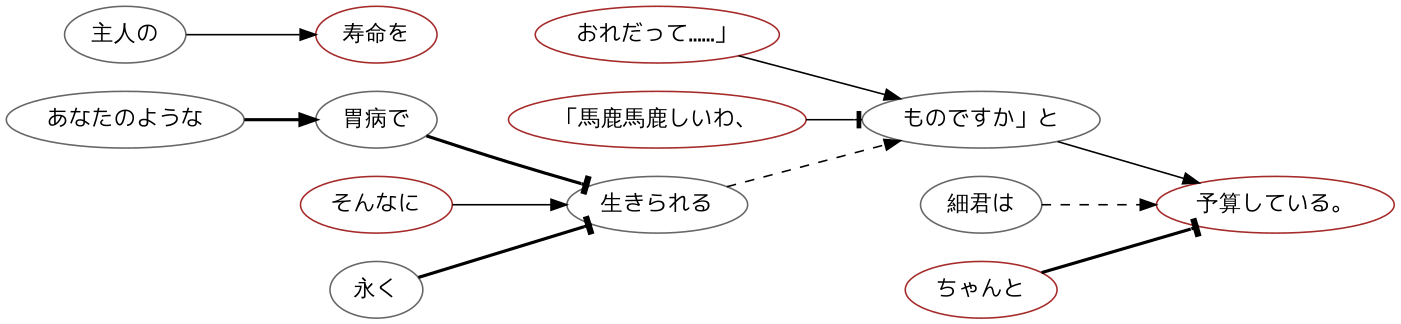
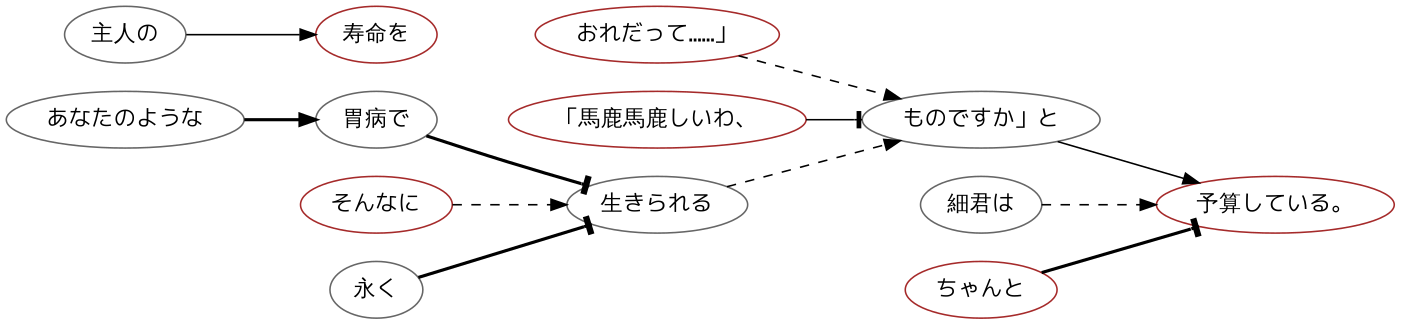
(812, 75) -> (812, 75)
(502, 205) -> (502, 205)
